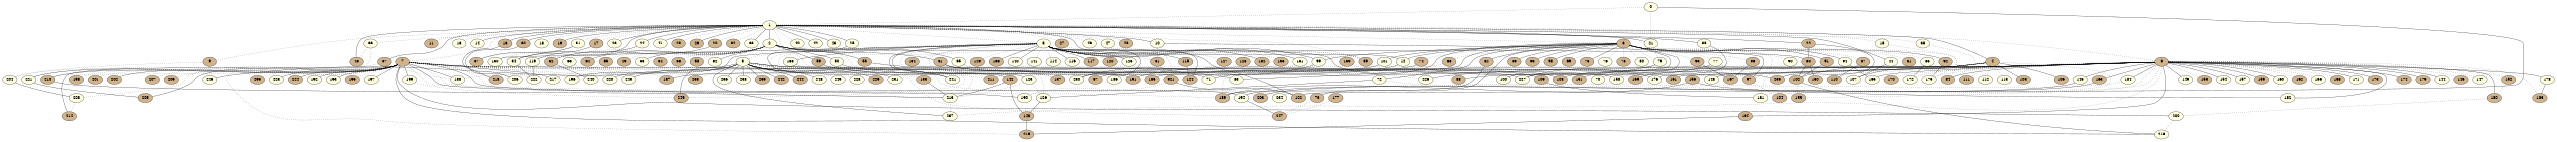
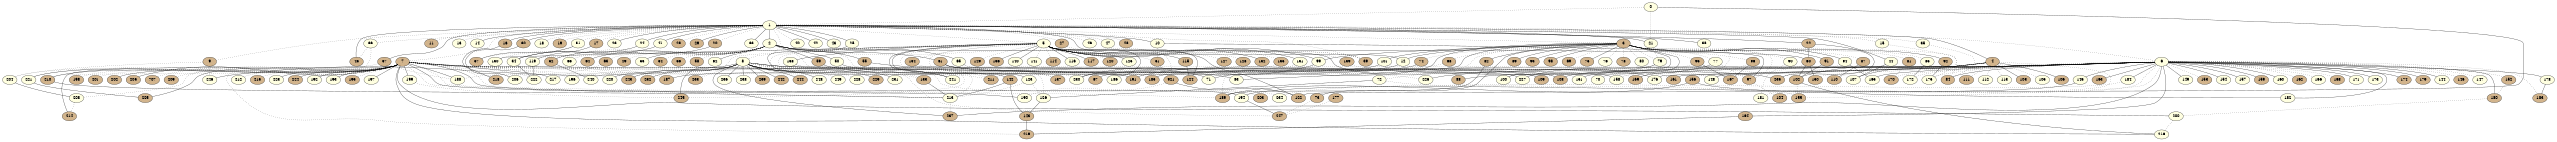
(663, 29) -> (663, 29)
(632, 39) -> (587, 53)
(733, 43) -> none
(746, 55) -> (746, 55)
(1482, 56) -> (1482, 56)
(1053, 62) -> (1053, 62)
(2162, 62) -> (2162, 62)
(1641, 75) -> none
none -> (133, 80)
(152, 80) -> (152, 80)
none -> (239, 80)
(257, 80) -> (257, 80)
(629, 80) -> (629, 80)
none -> (648, 80)
(1579, 80) -> (1579, 80)
none -> (2042, 80)
(2375, 80) -> (2375, 80)
(1680, 89) -> none
(1650, 94) -> none
(1568, 107) -> (1568, 107)
(950, 116) -> (950, 116)
